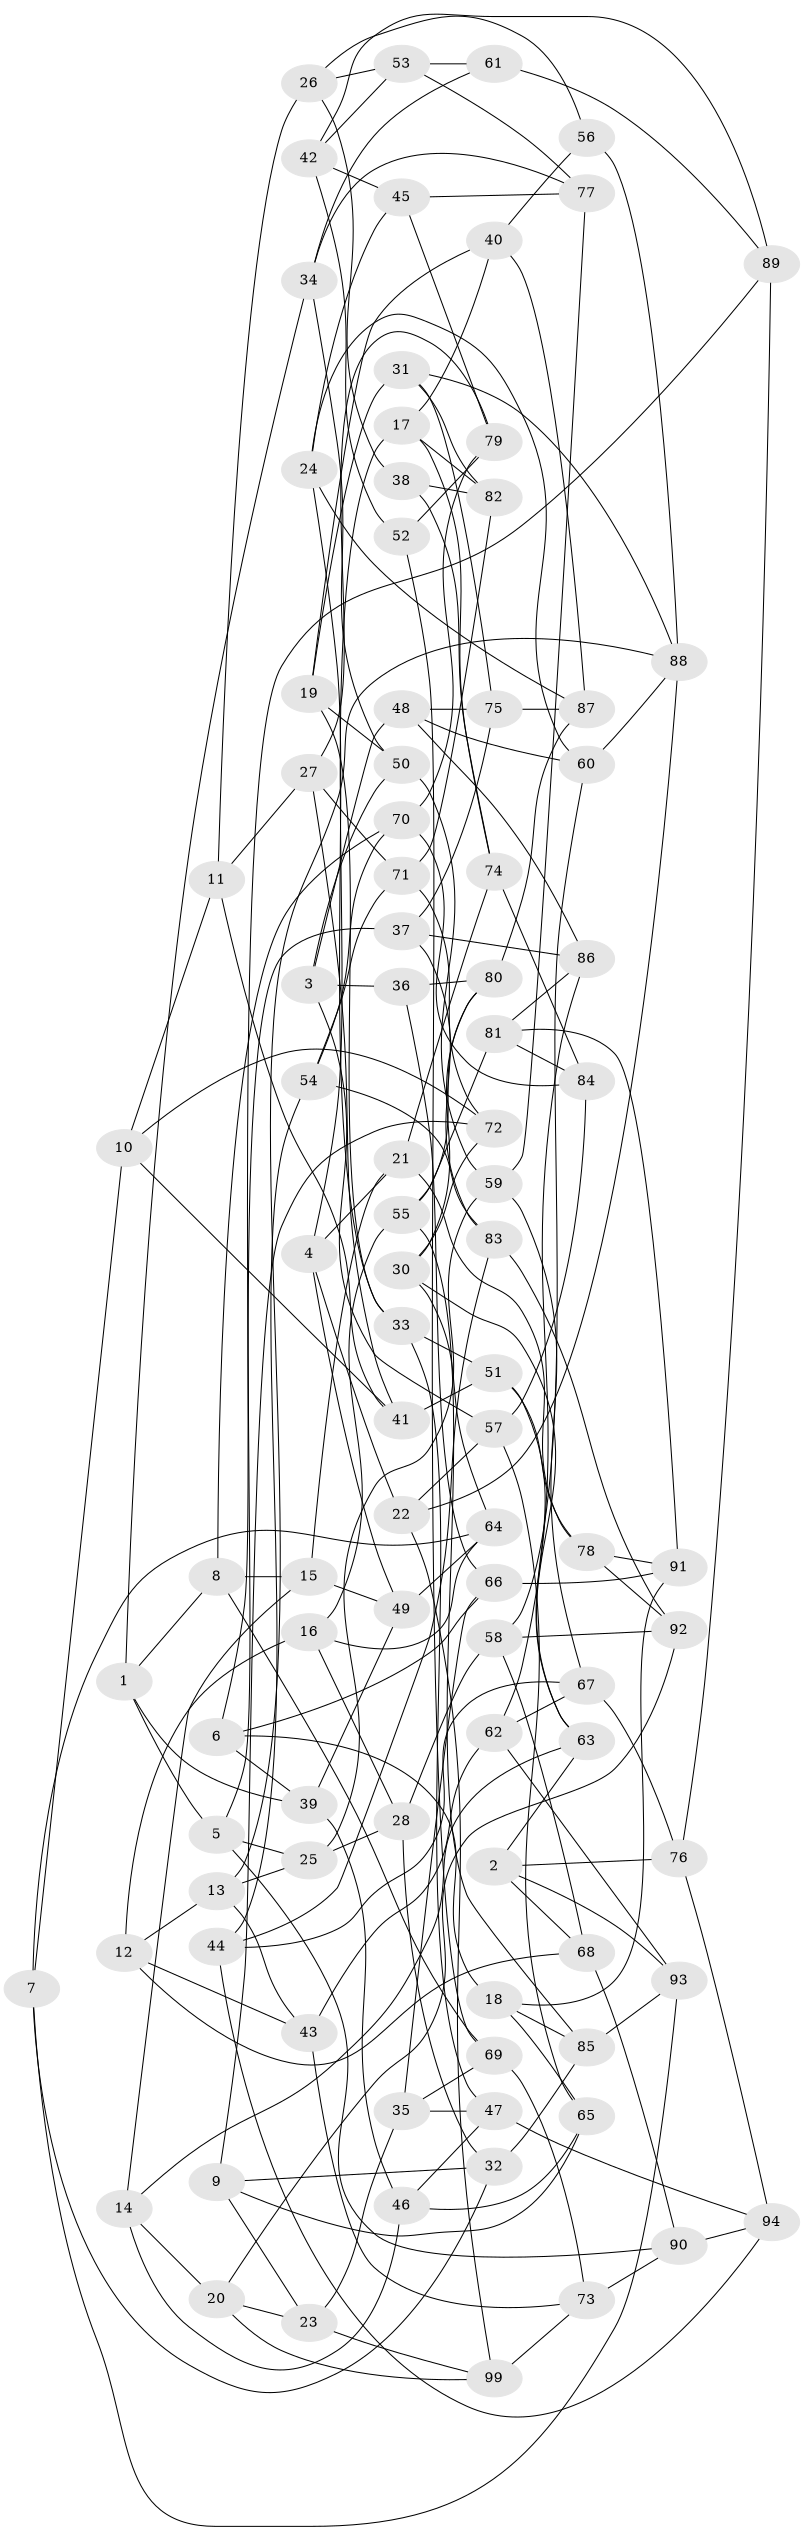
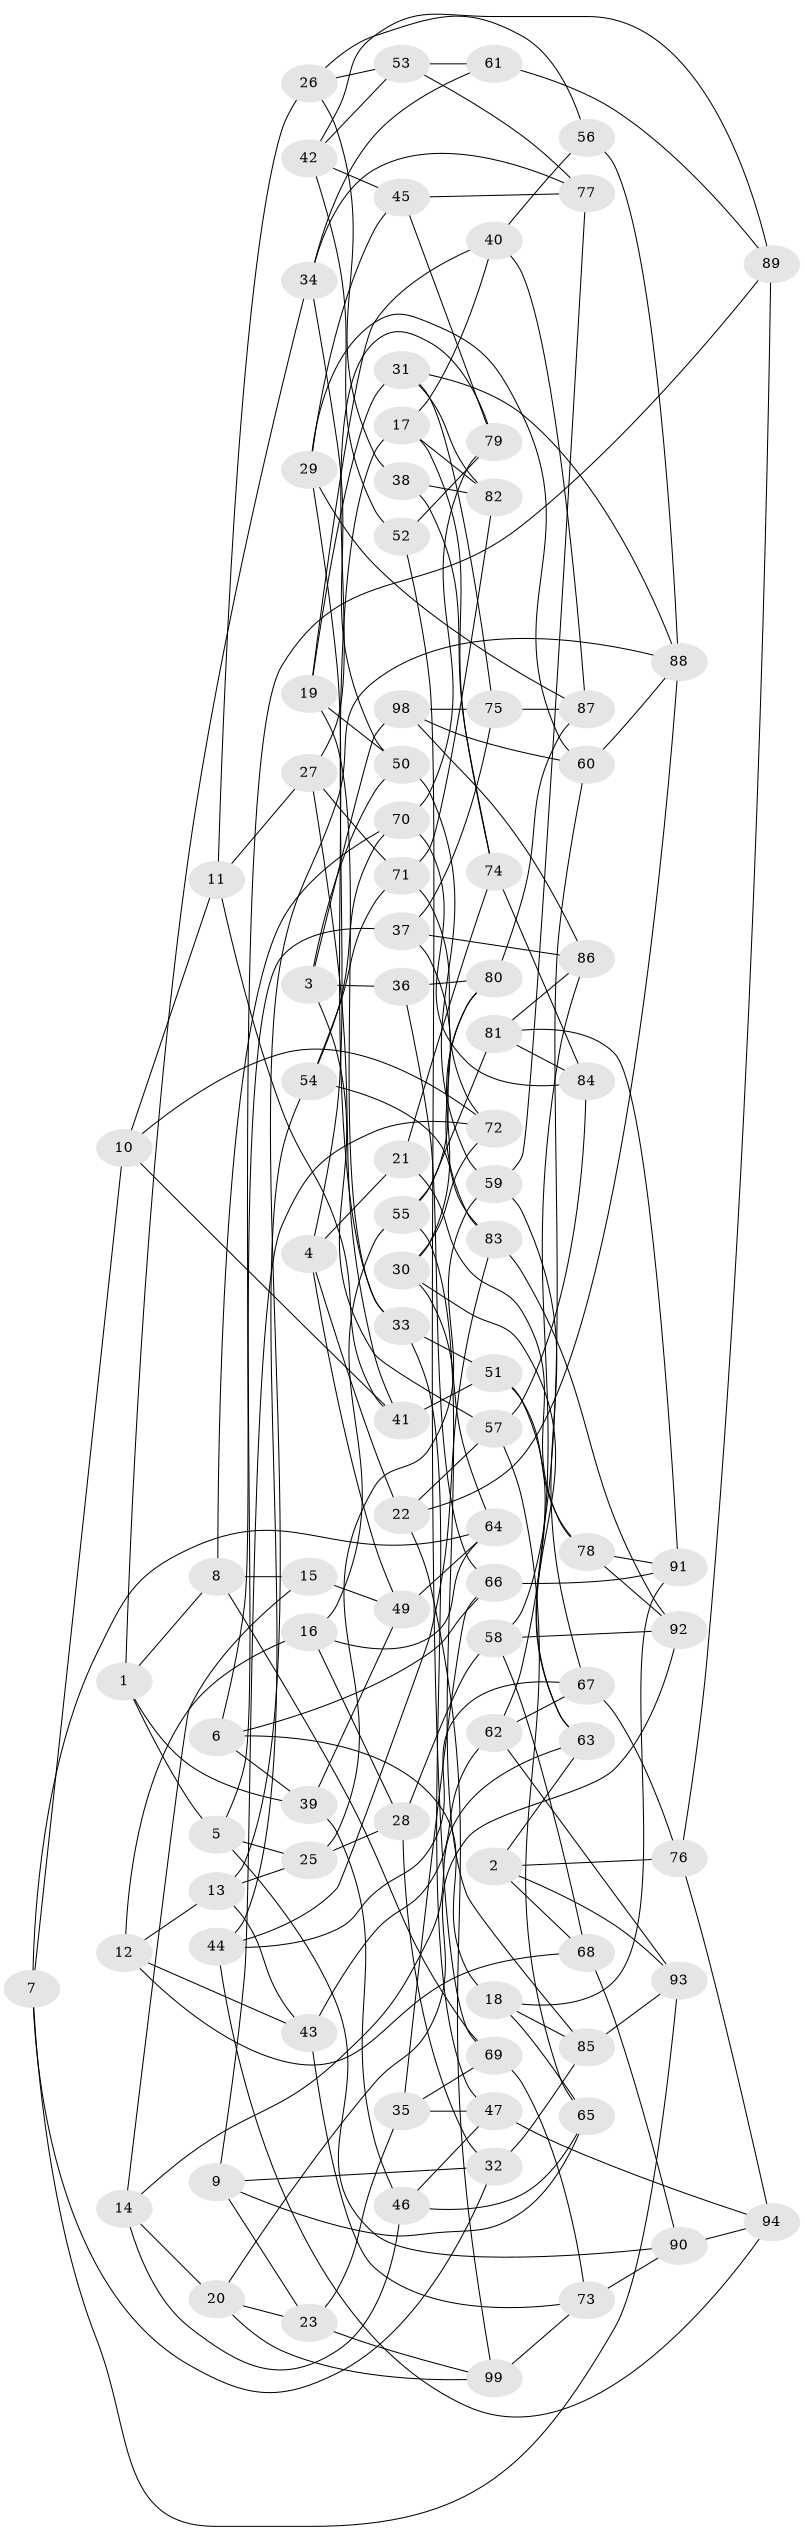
(309, 470) -> (309, 470)
(402, 709) -> (402, 709)
(329, 1401) -> none
